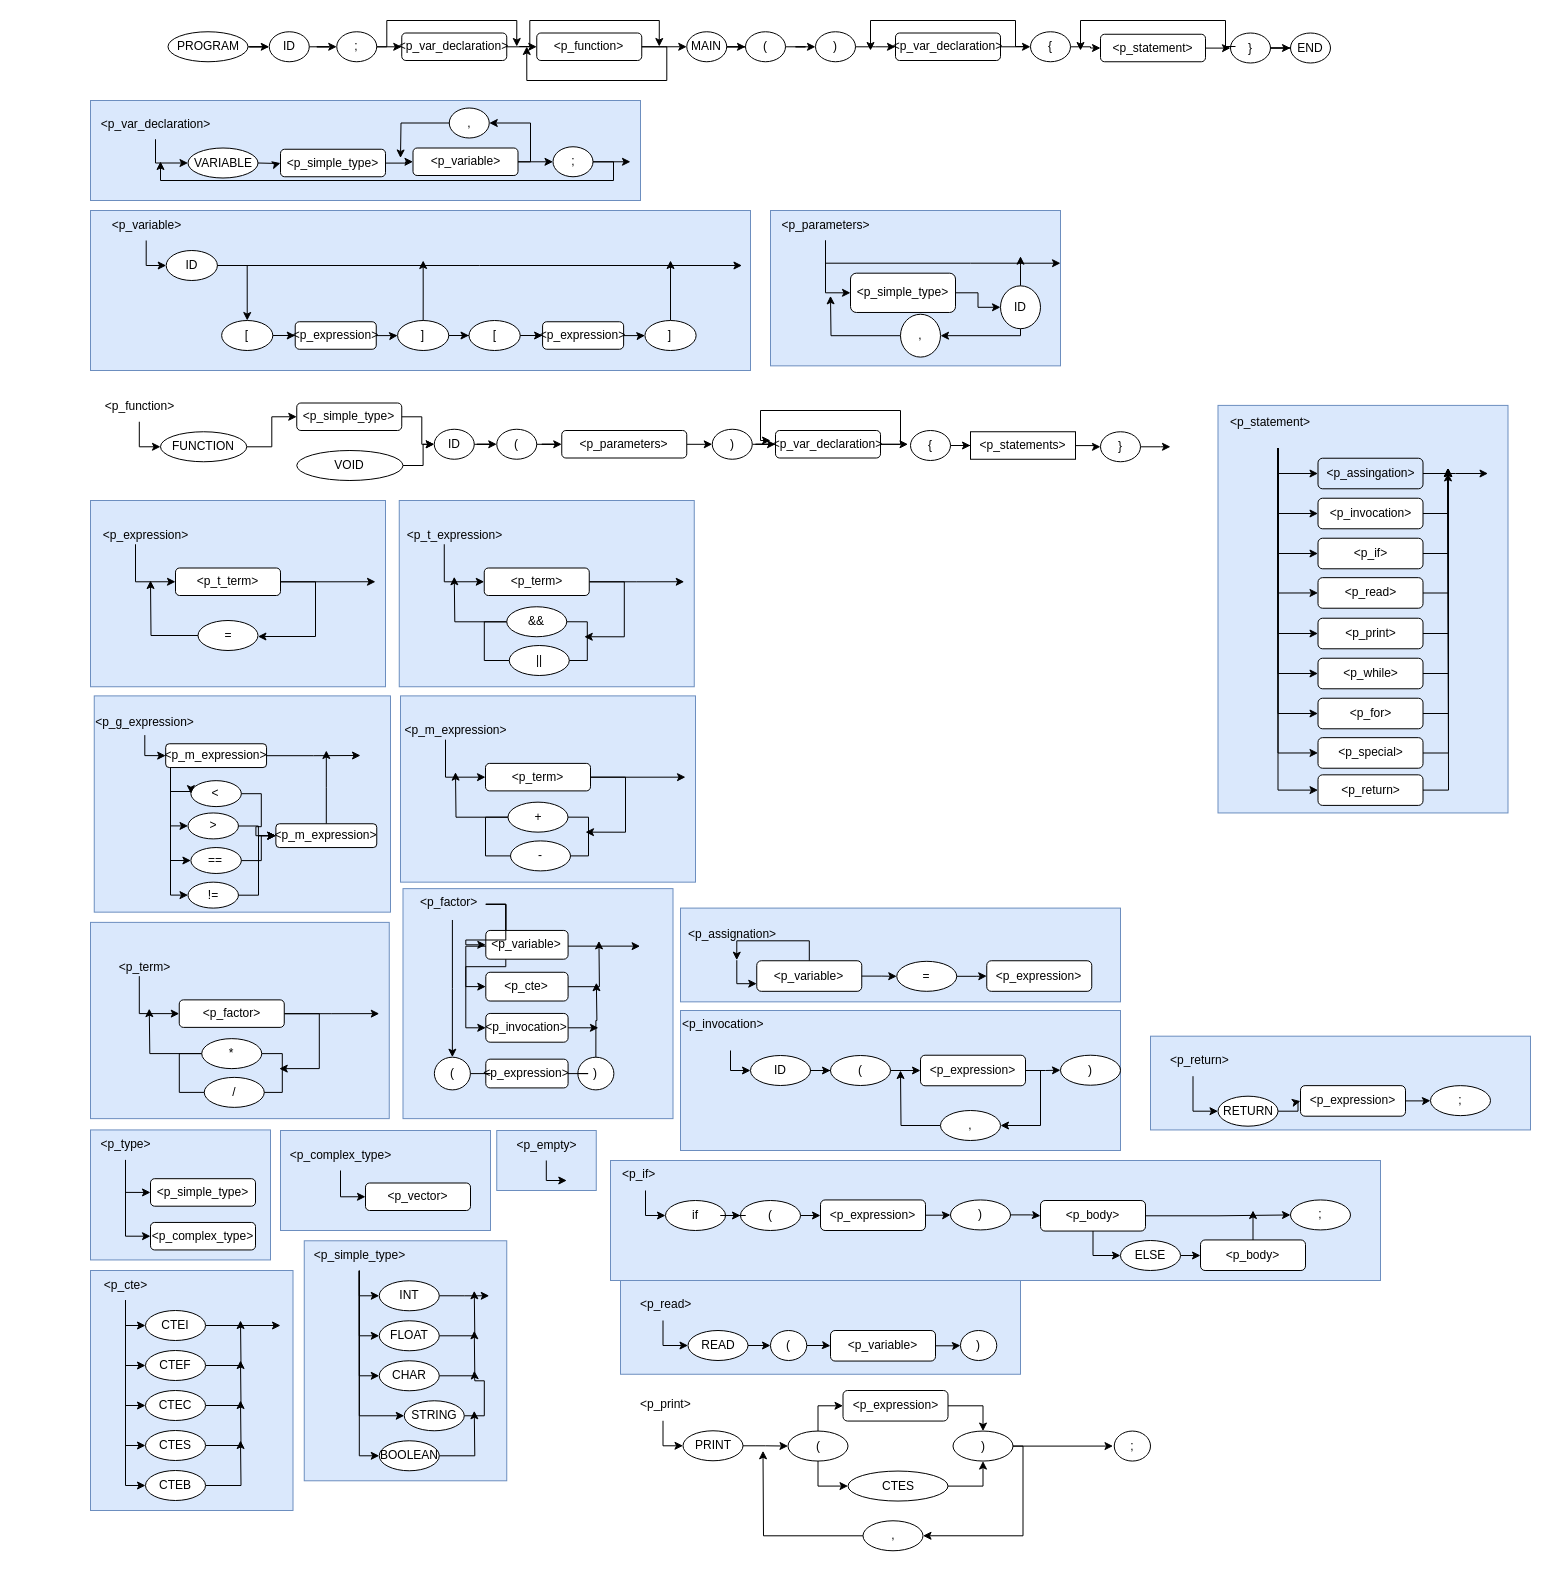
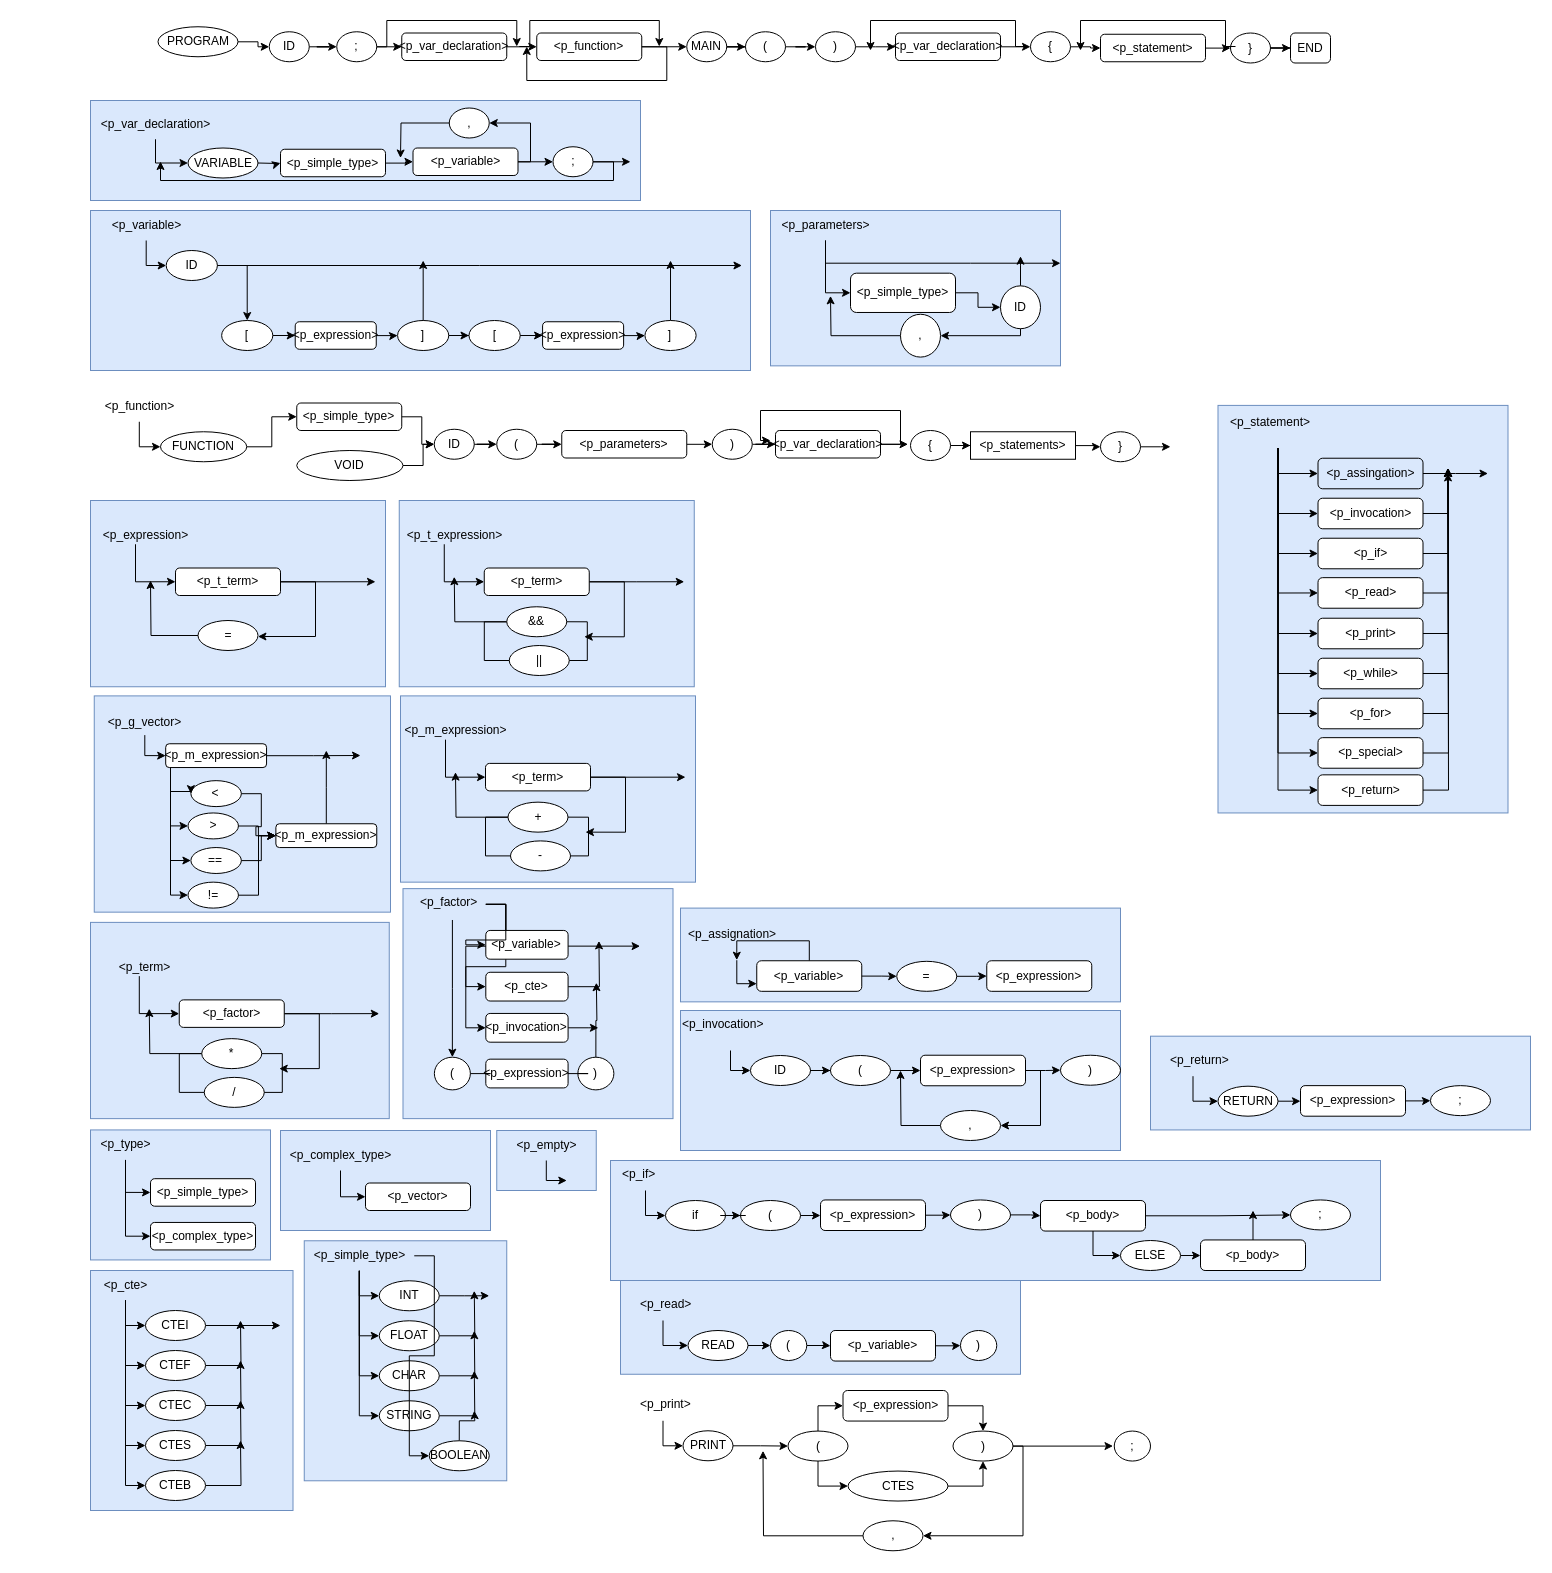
(208, 47) -> (198, 42)
(1311, 48) -> (1311, 48)
(145, 723) -> (145, 723)
(1248, 1111) -> (1248, 1101)
(434, 1416) -> (409, 1416)
(713, 1446) -> (708, 1446)
(409, 1456) -> (459, 1456)
